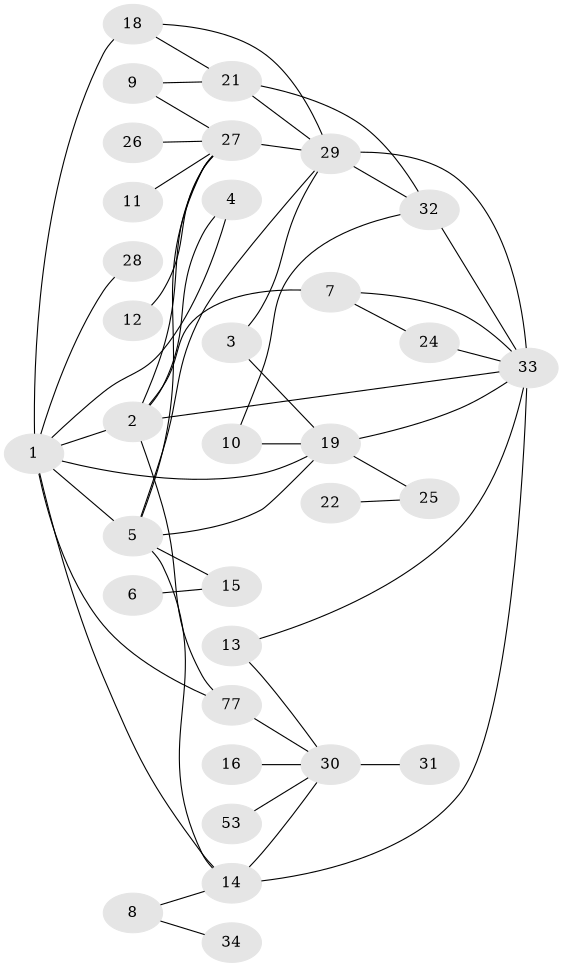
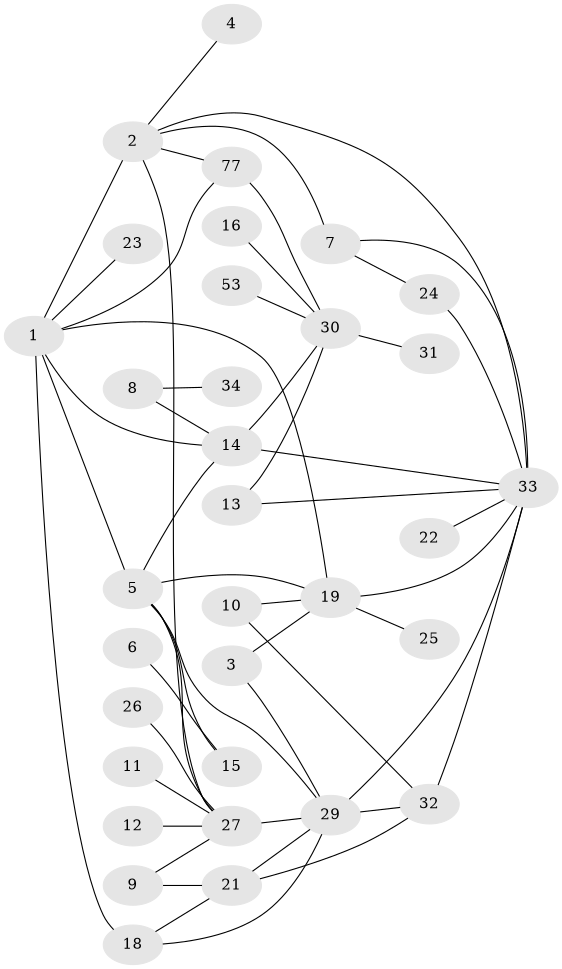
(133, 261) -> (133, 244)
(149, 364) -> none
(380, 501) -> (479, 513)
